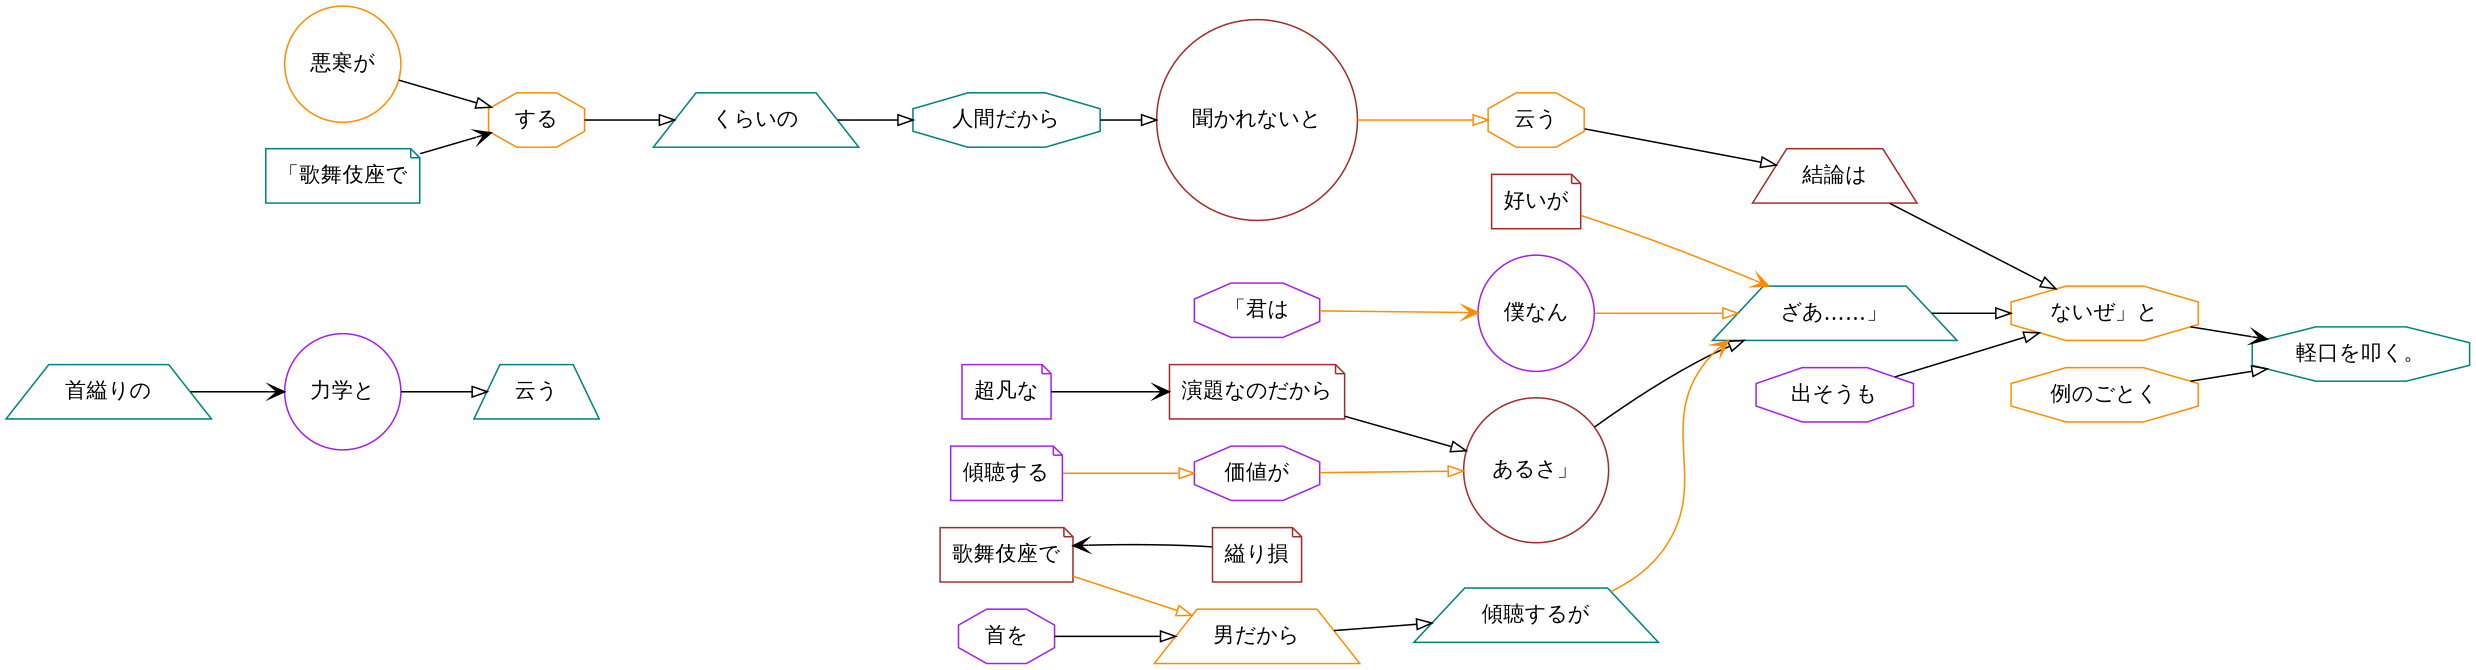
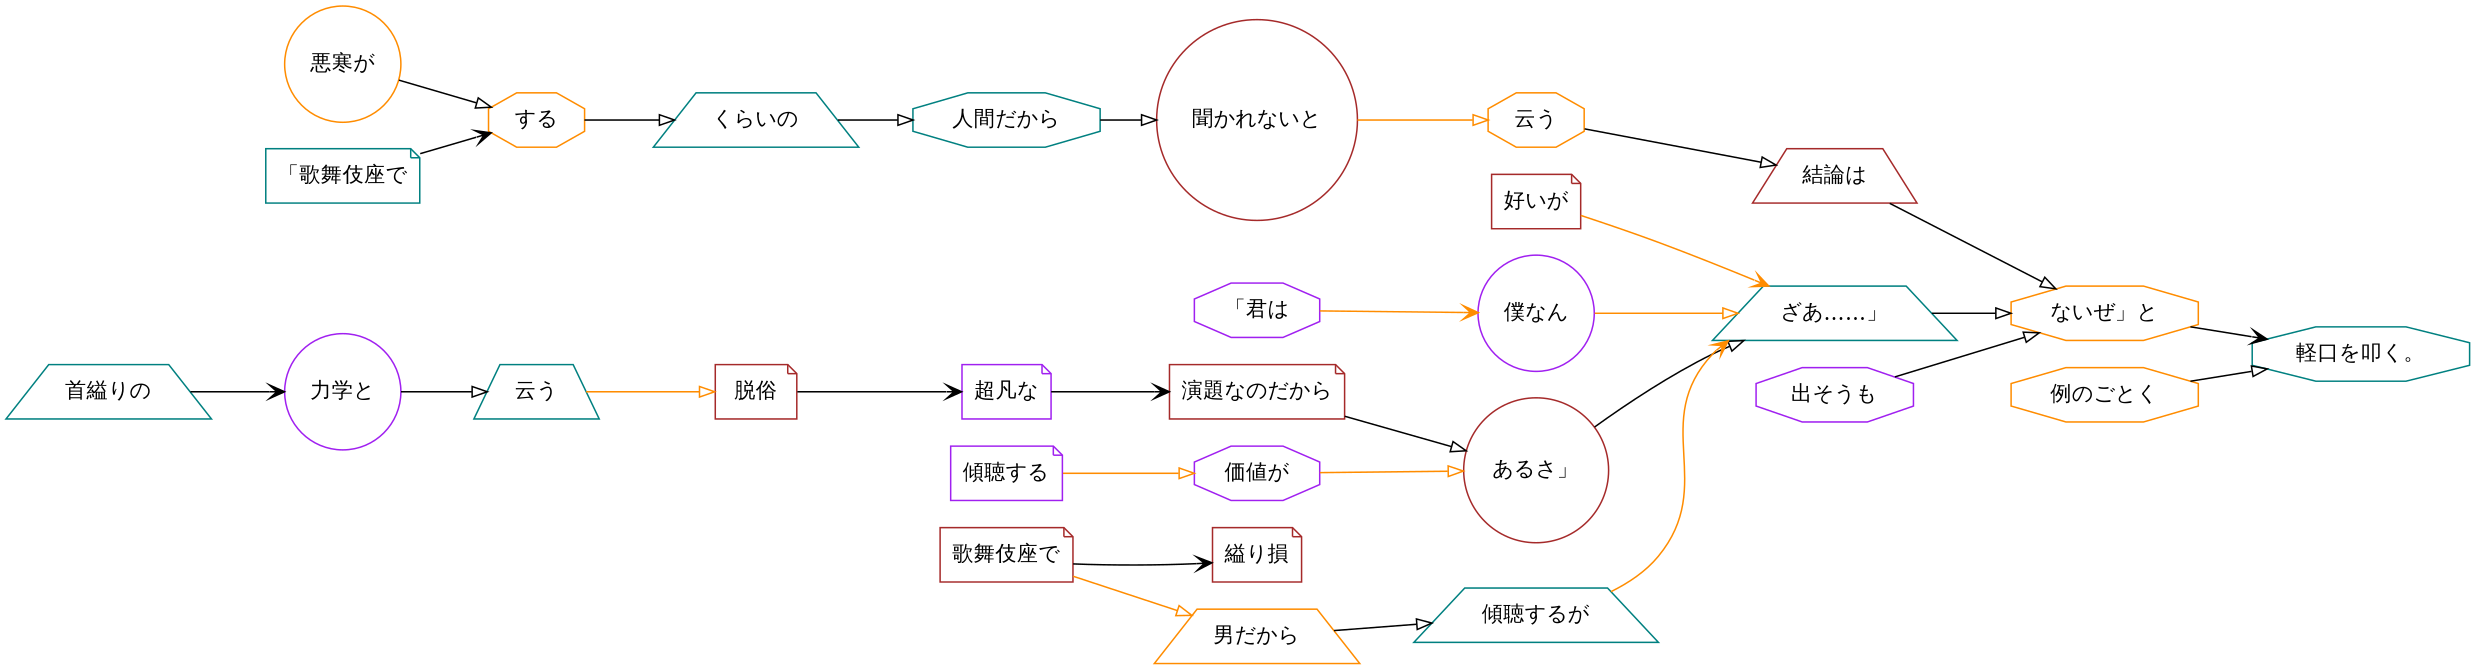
none -> (756, 392)
(1150, 545) -> (1135, 565)
(1007, 636) -> none
